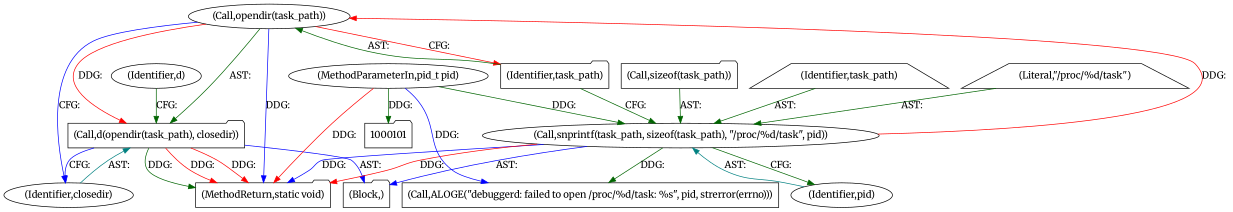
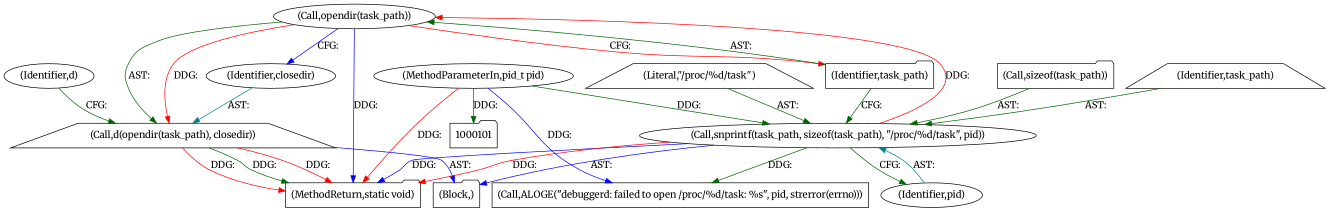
(156, 136) -> (173, 136)
(74, 156) -> none
